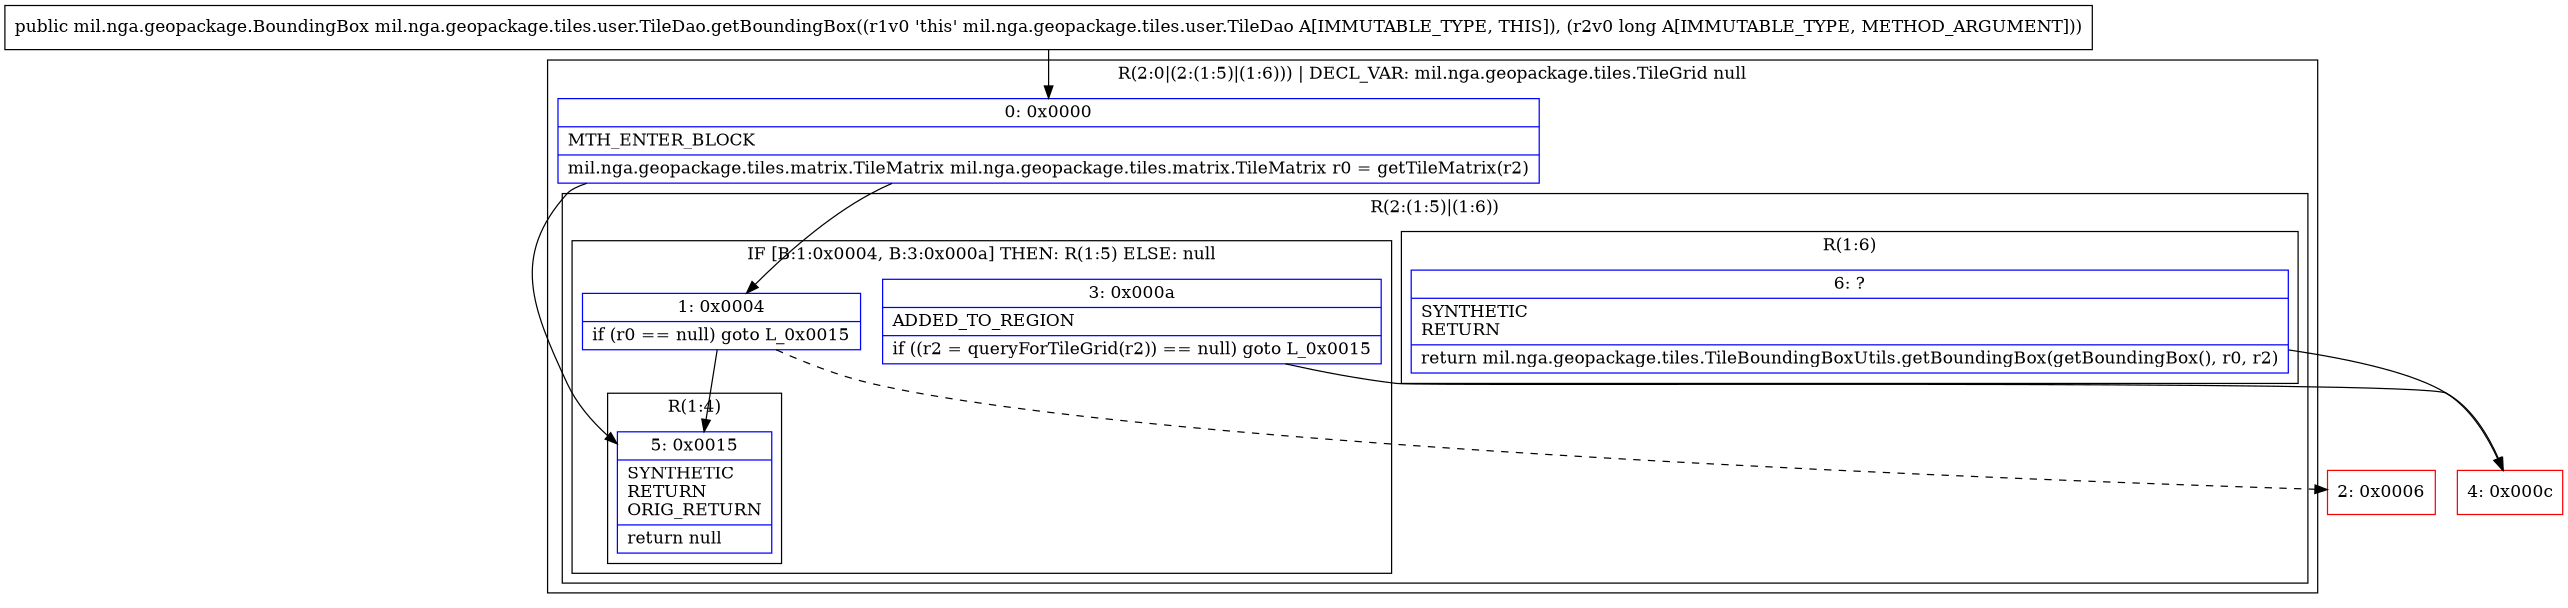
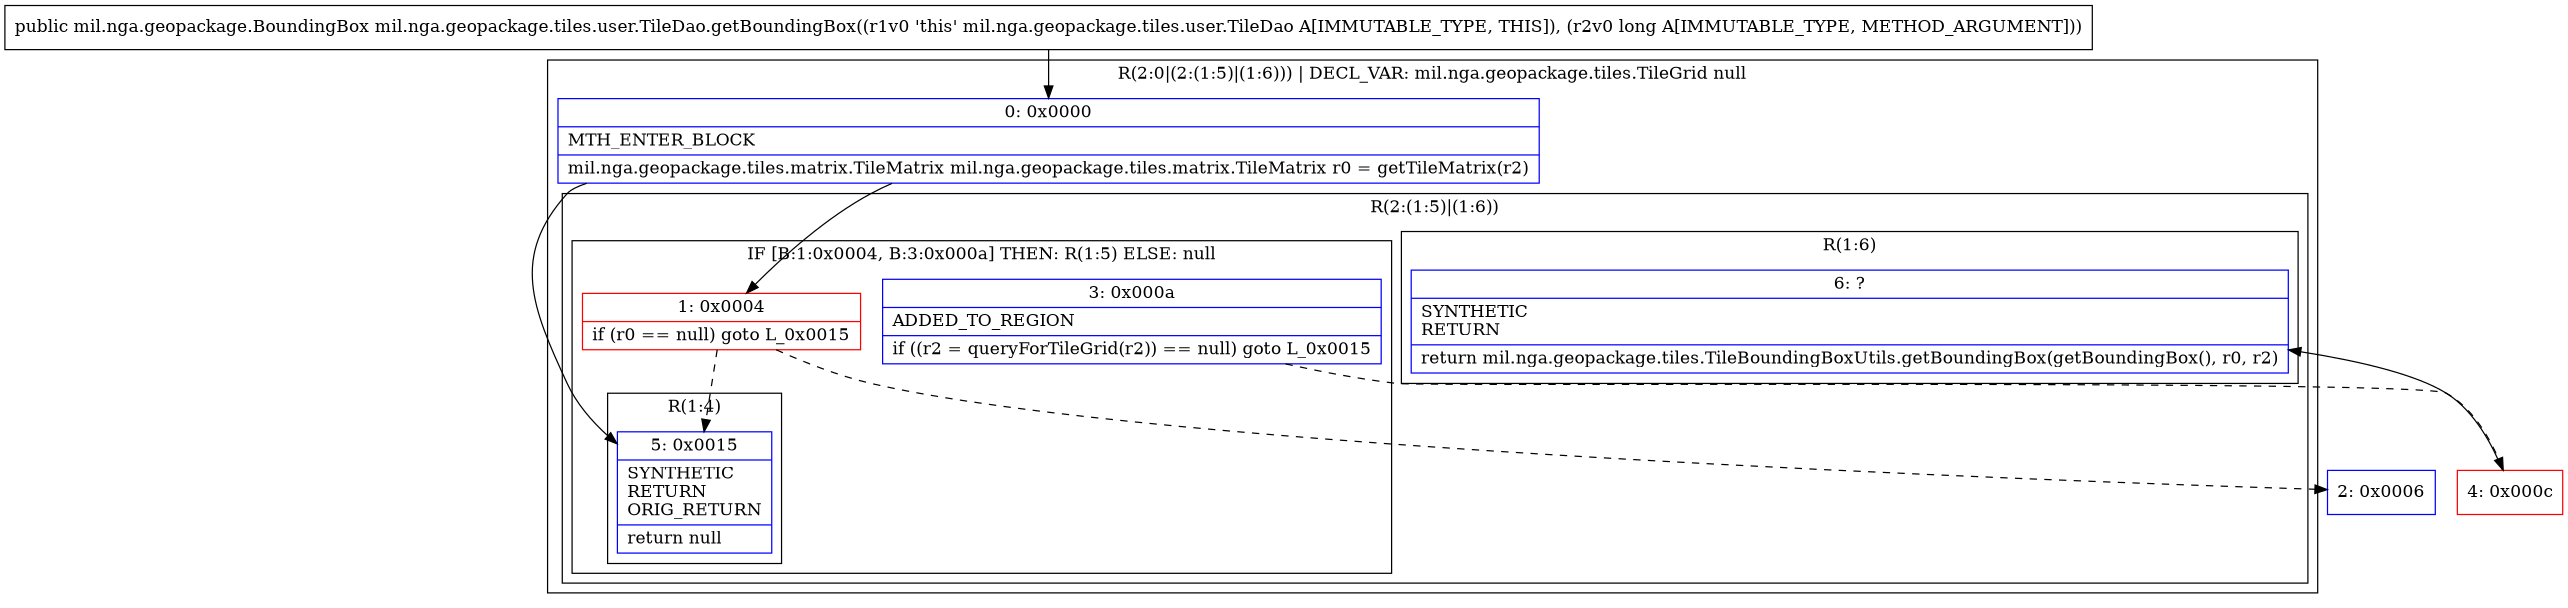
(722, 322) -> (722, 322)
(2410, 377) -> (2421, 381)
(1908, 384) -> (1908, 384)
(712, 385) -> (712, 385)
(2381, 492) -> (2381, 492)
